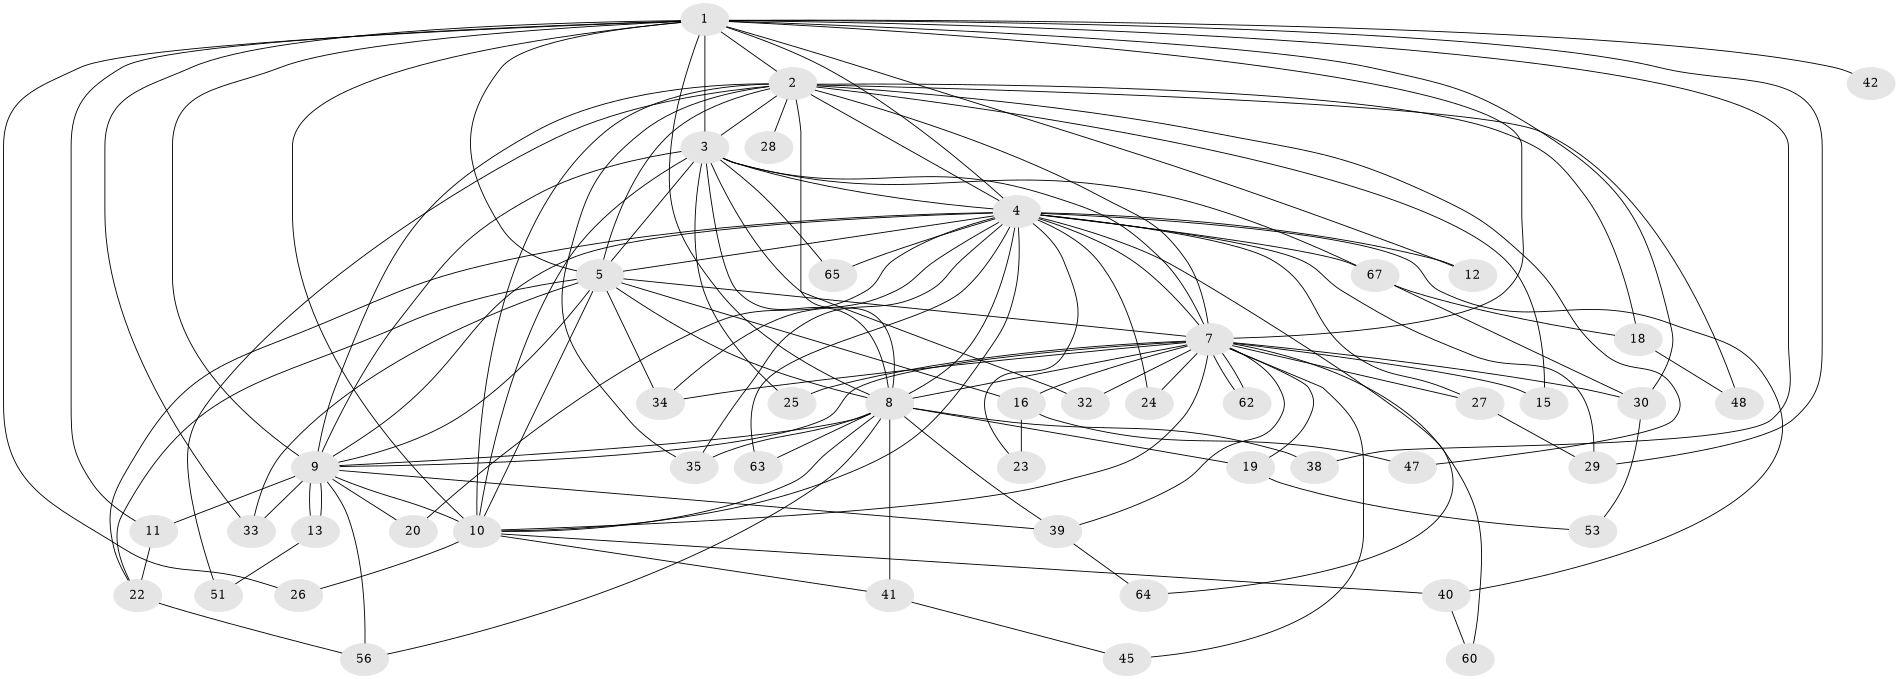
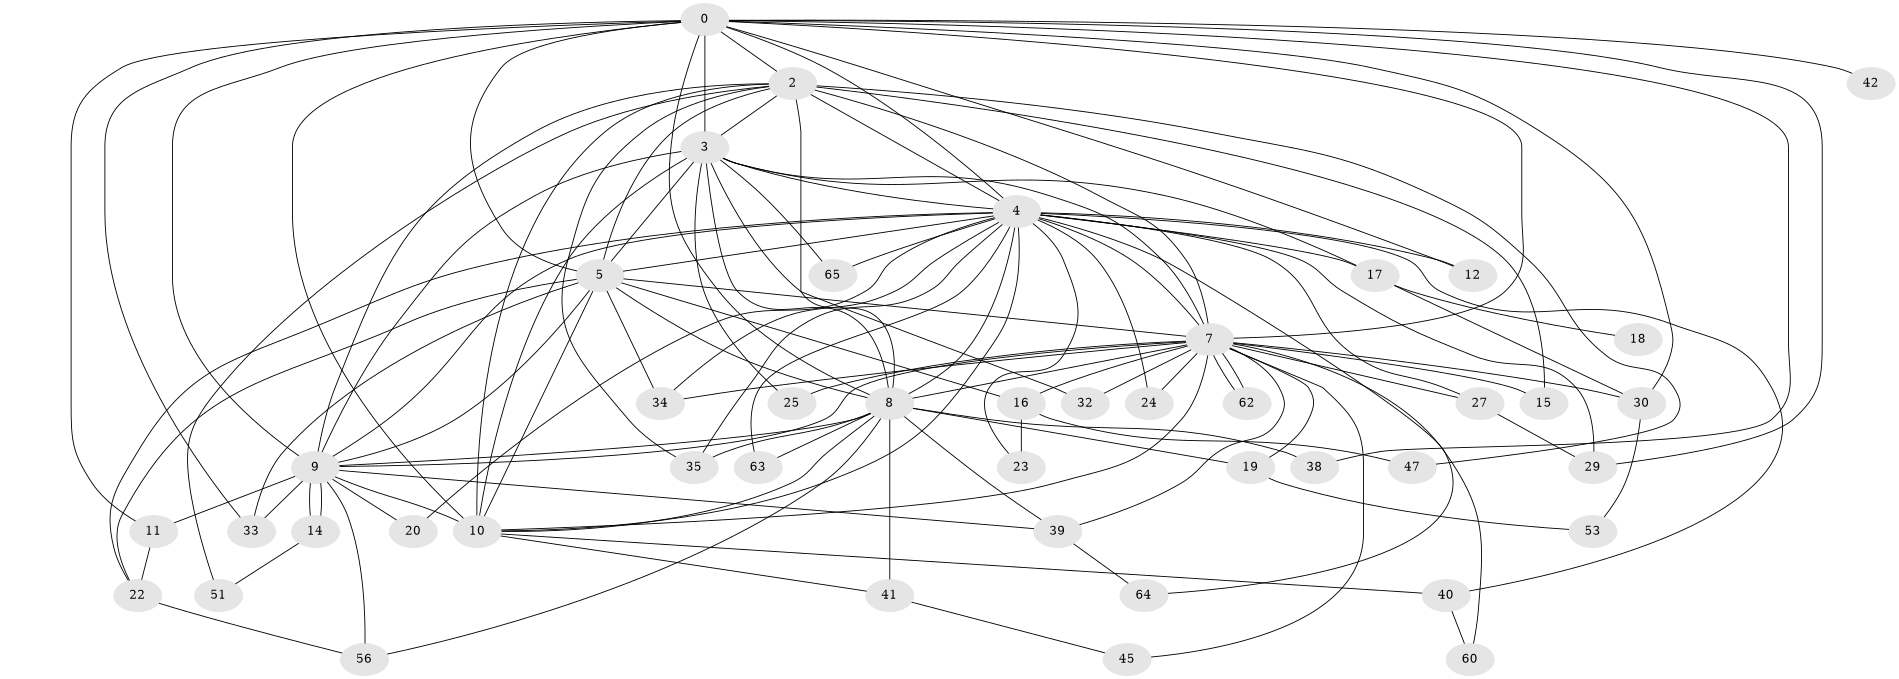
(705, 20) -> (705, 20)
(1260, 96) -> none
(769, 148) -> none
(1375, 276) -> (1375, 276)
(1740, 404) -> none
(316, 532) -> (316, 532)
(299, 596) -> none
